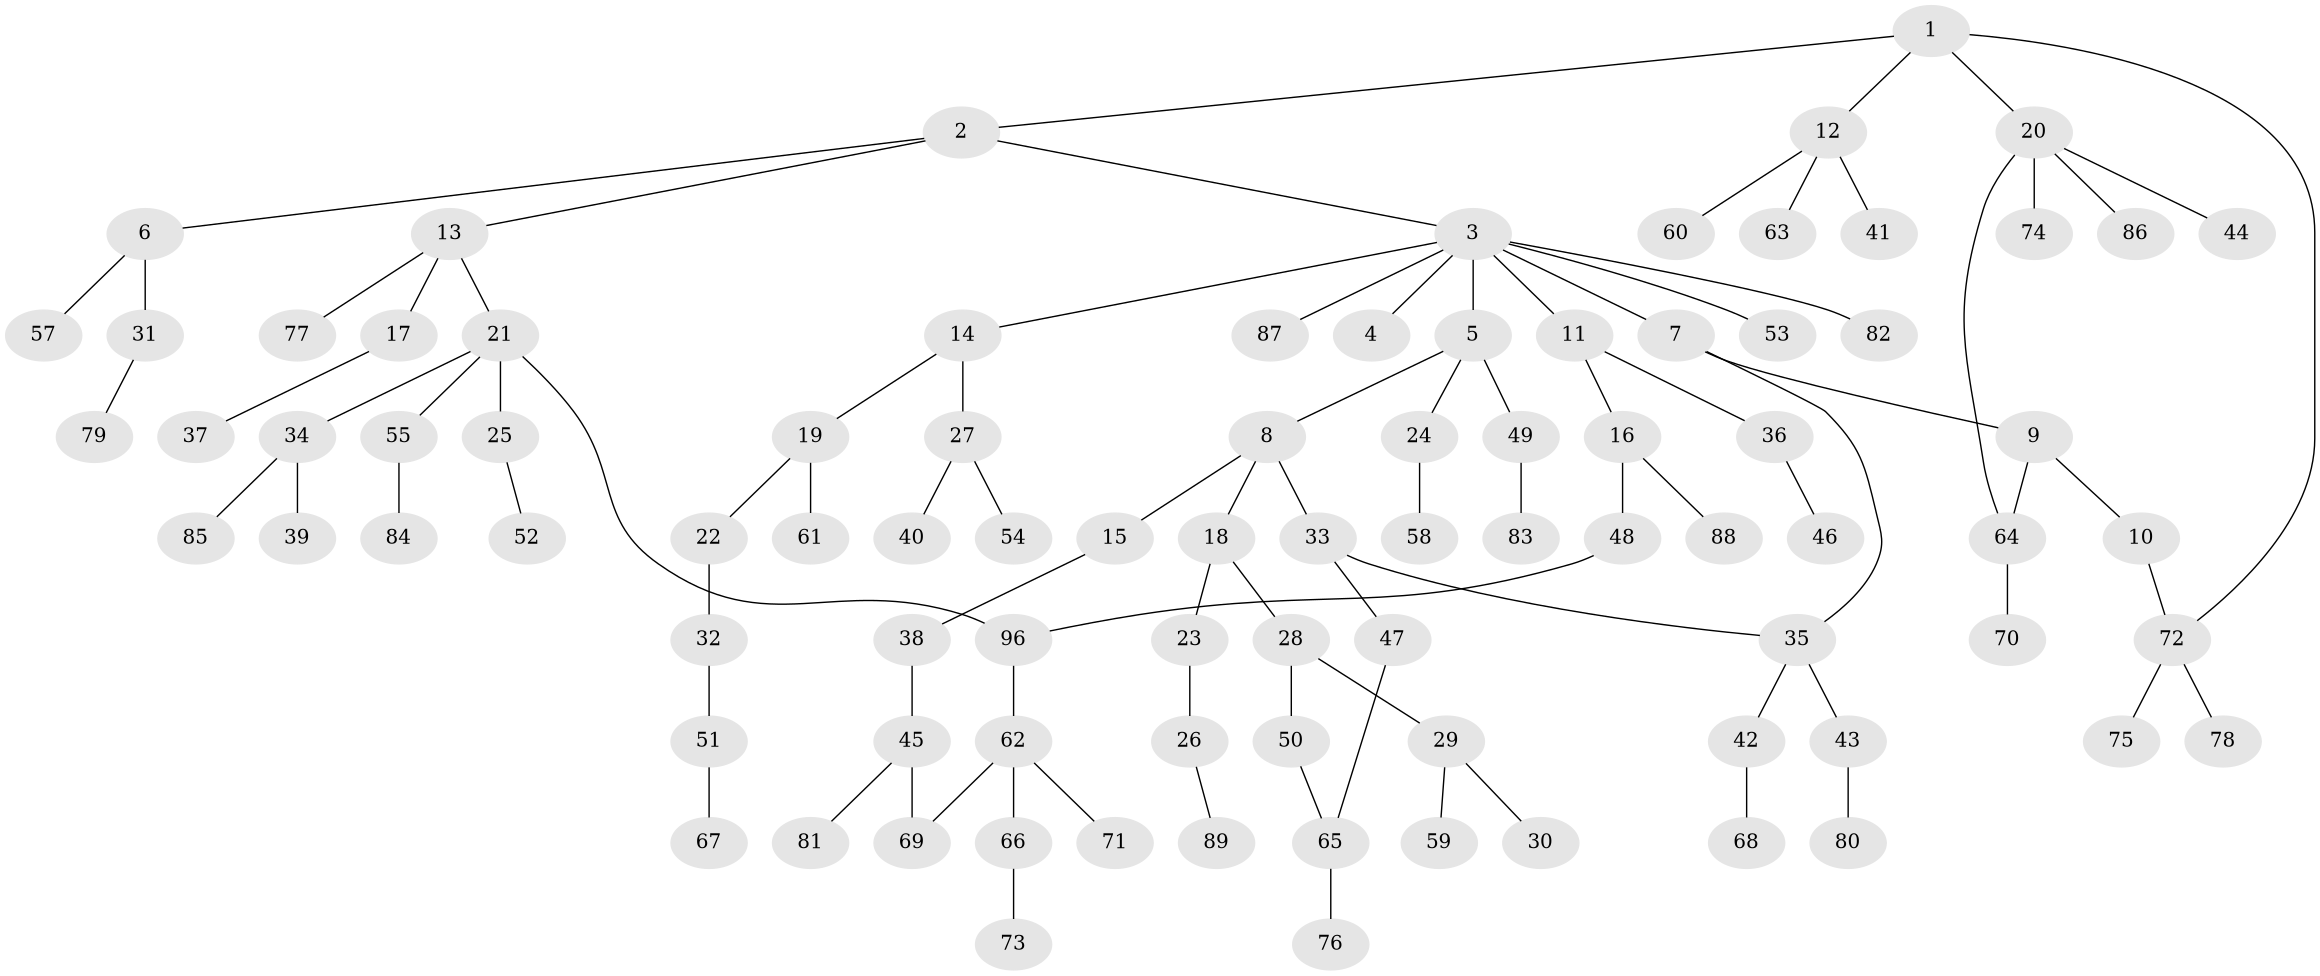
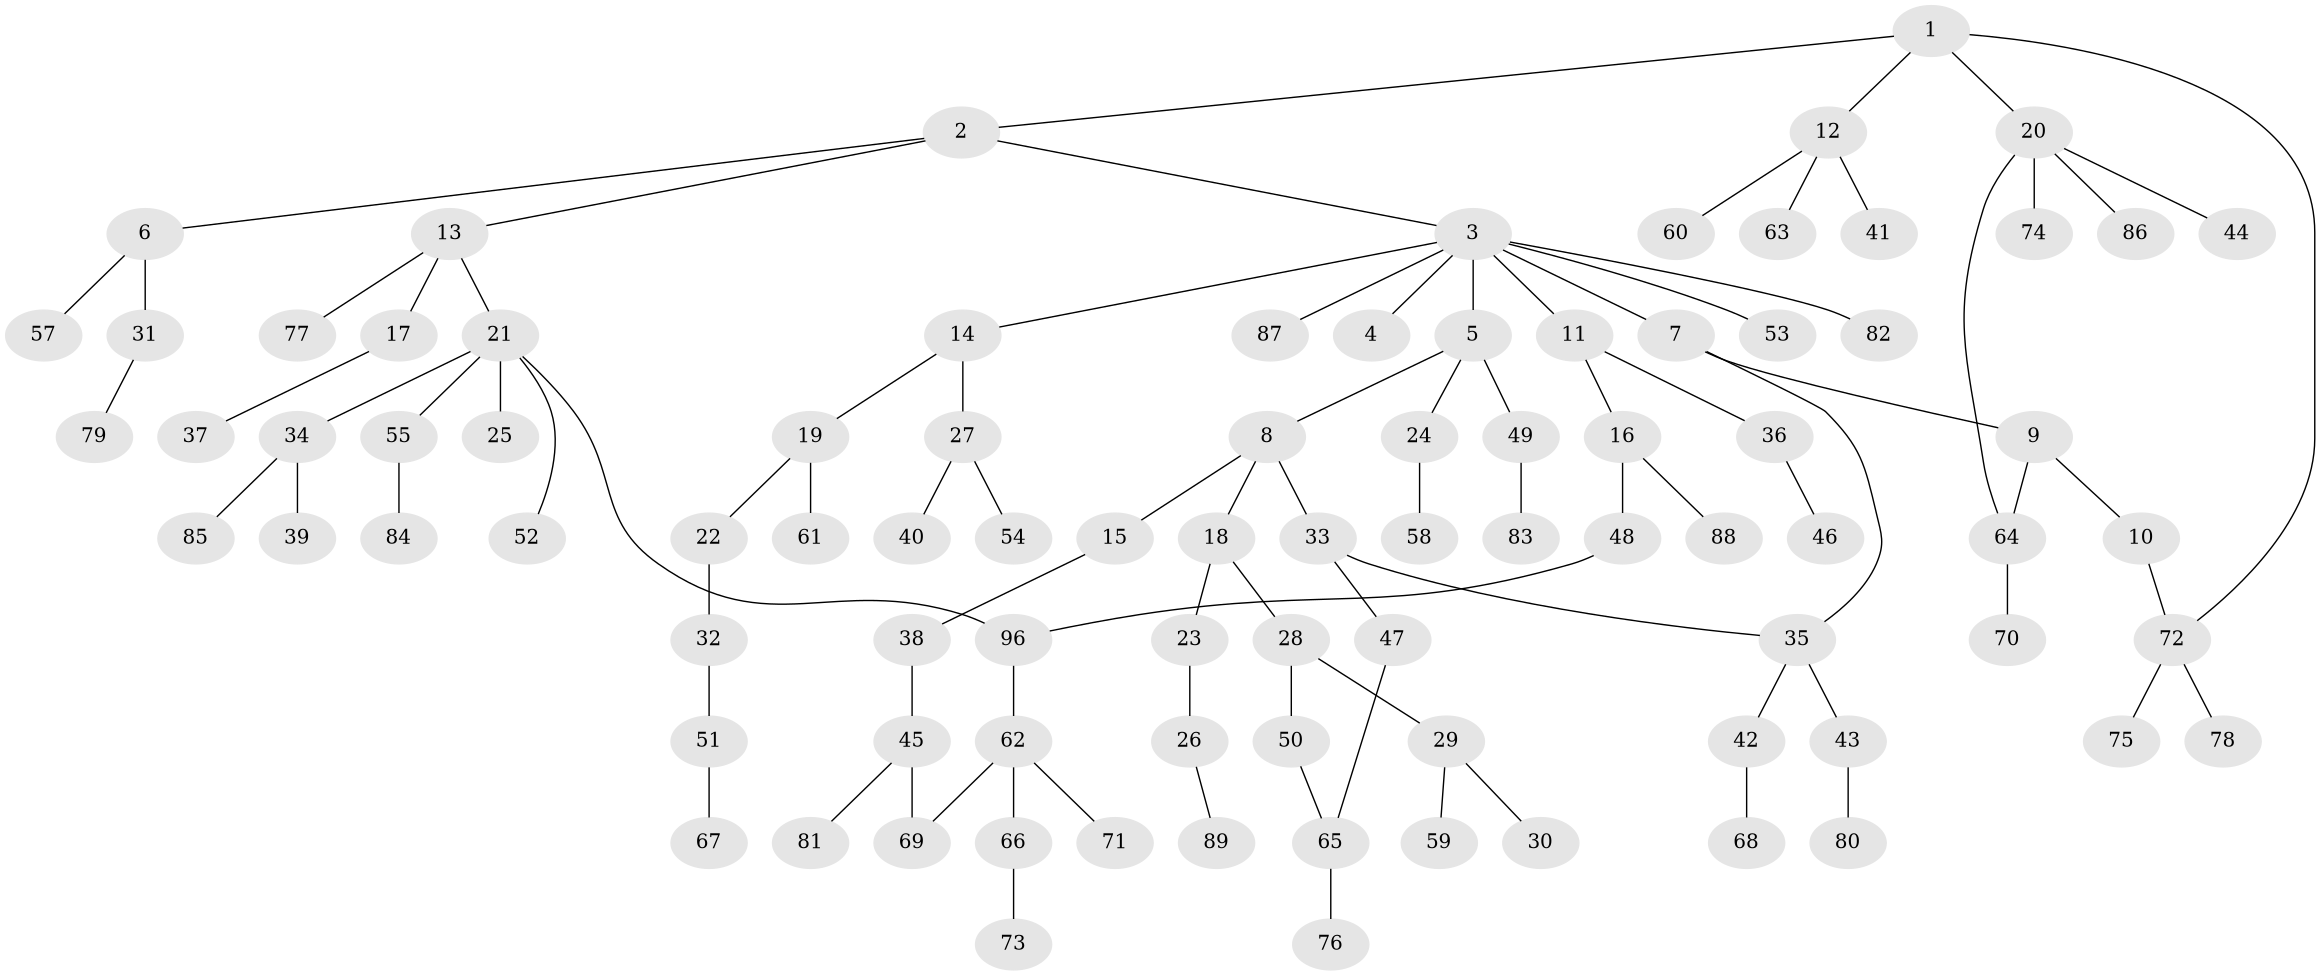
(514, 488) -> (555, 433)
